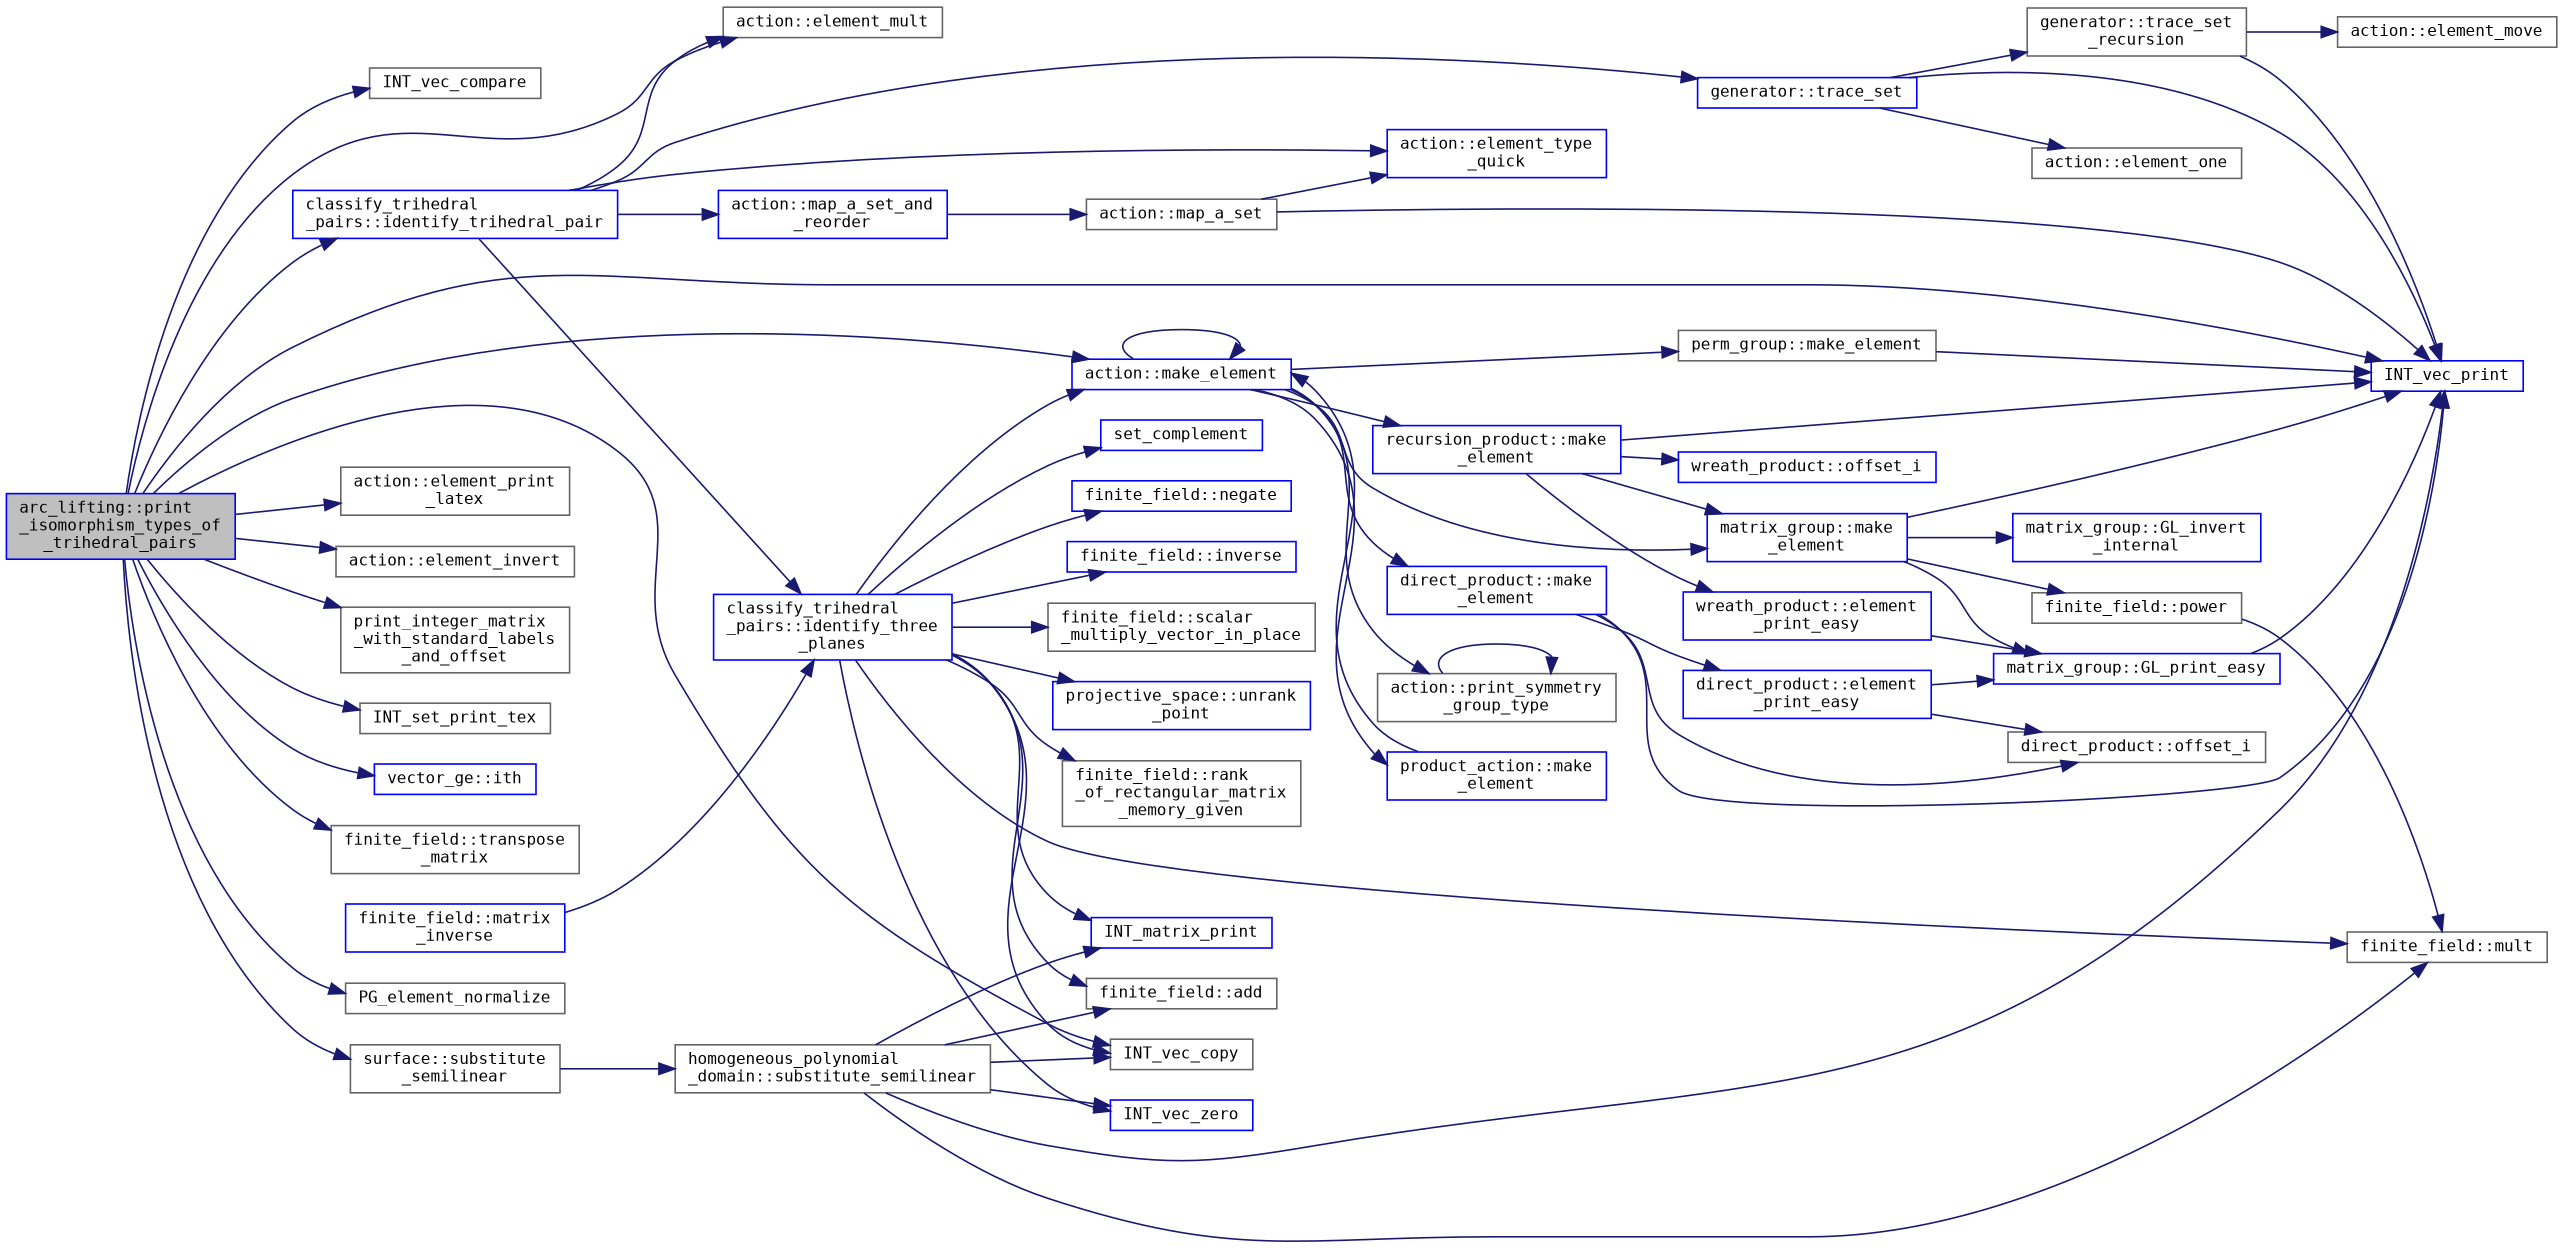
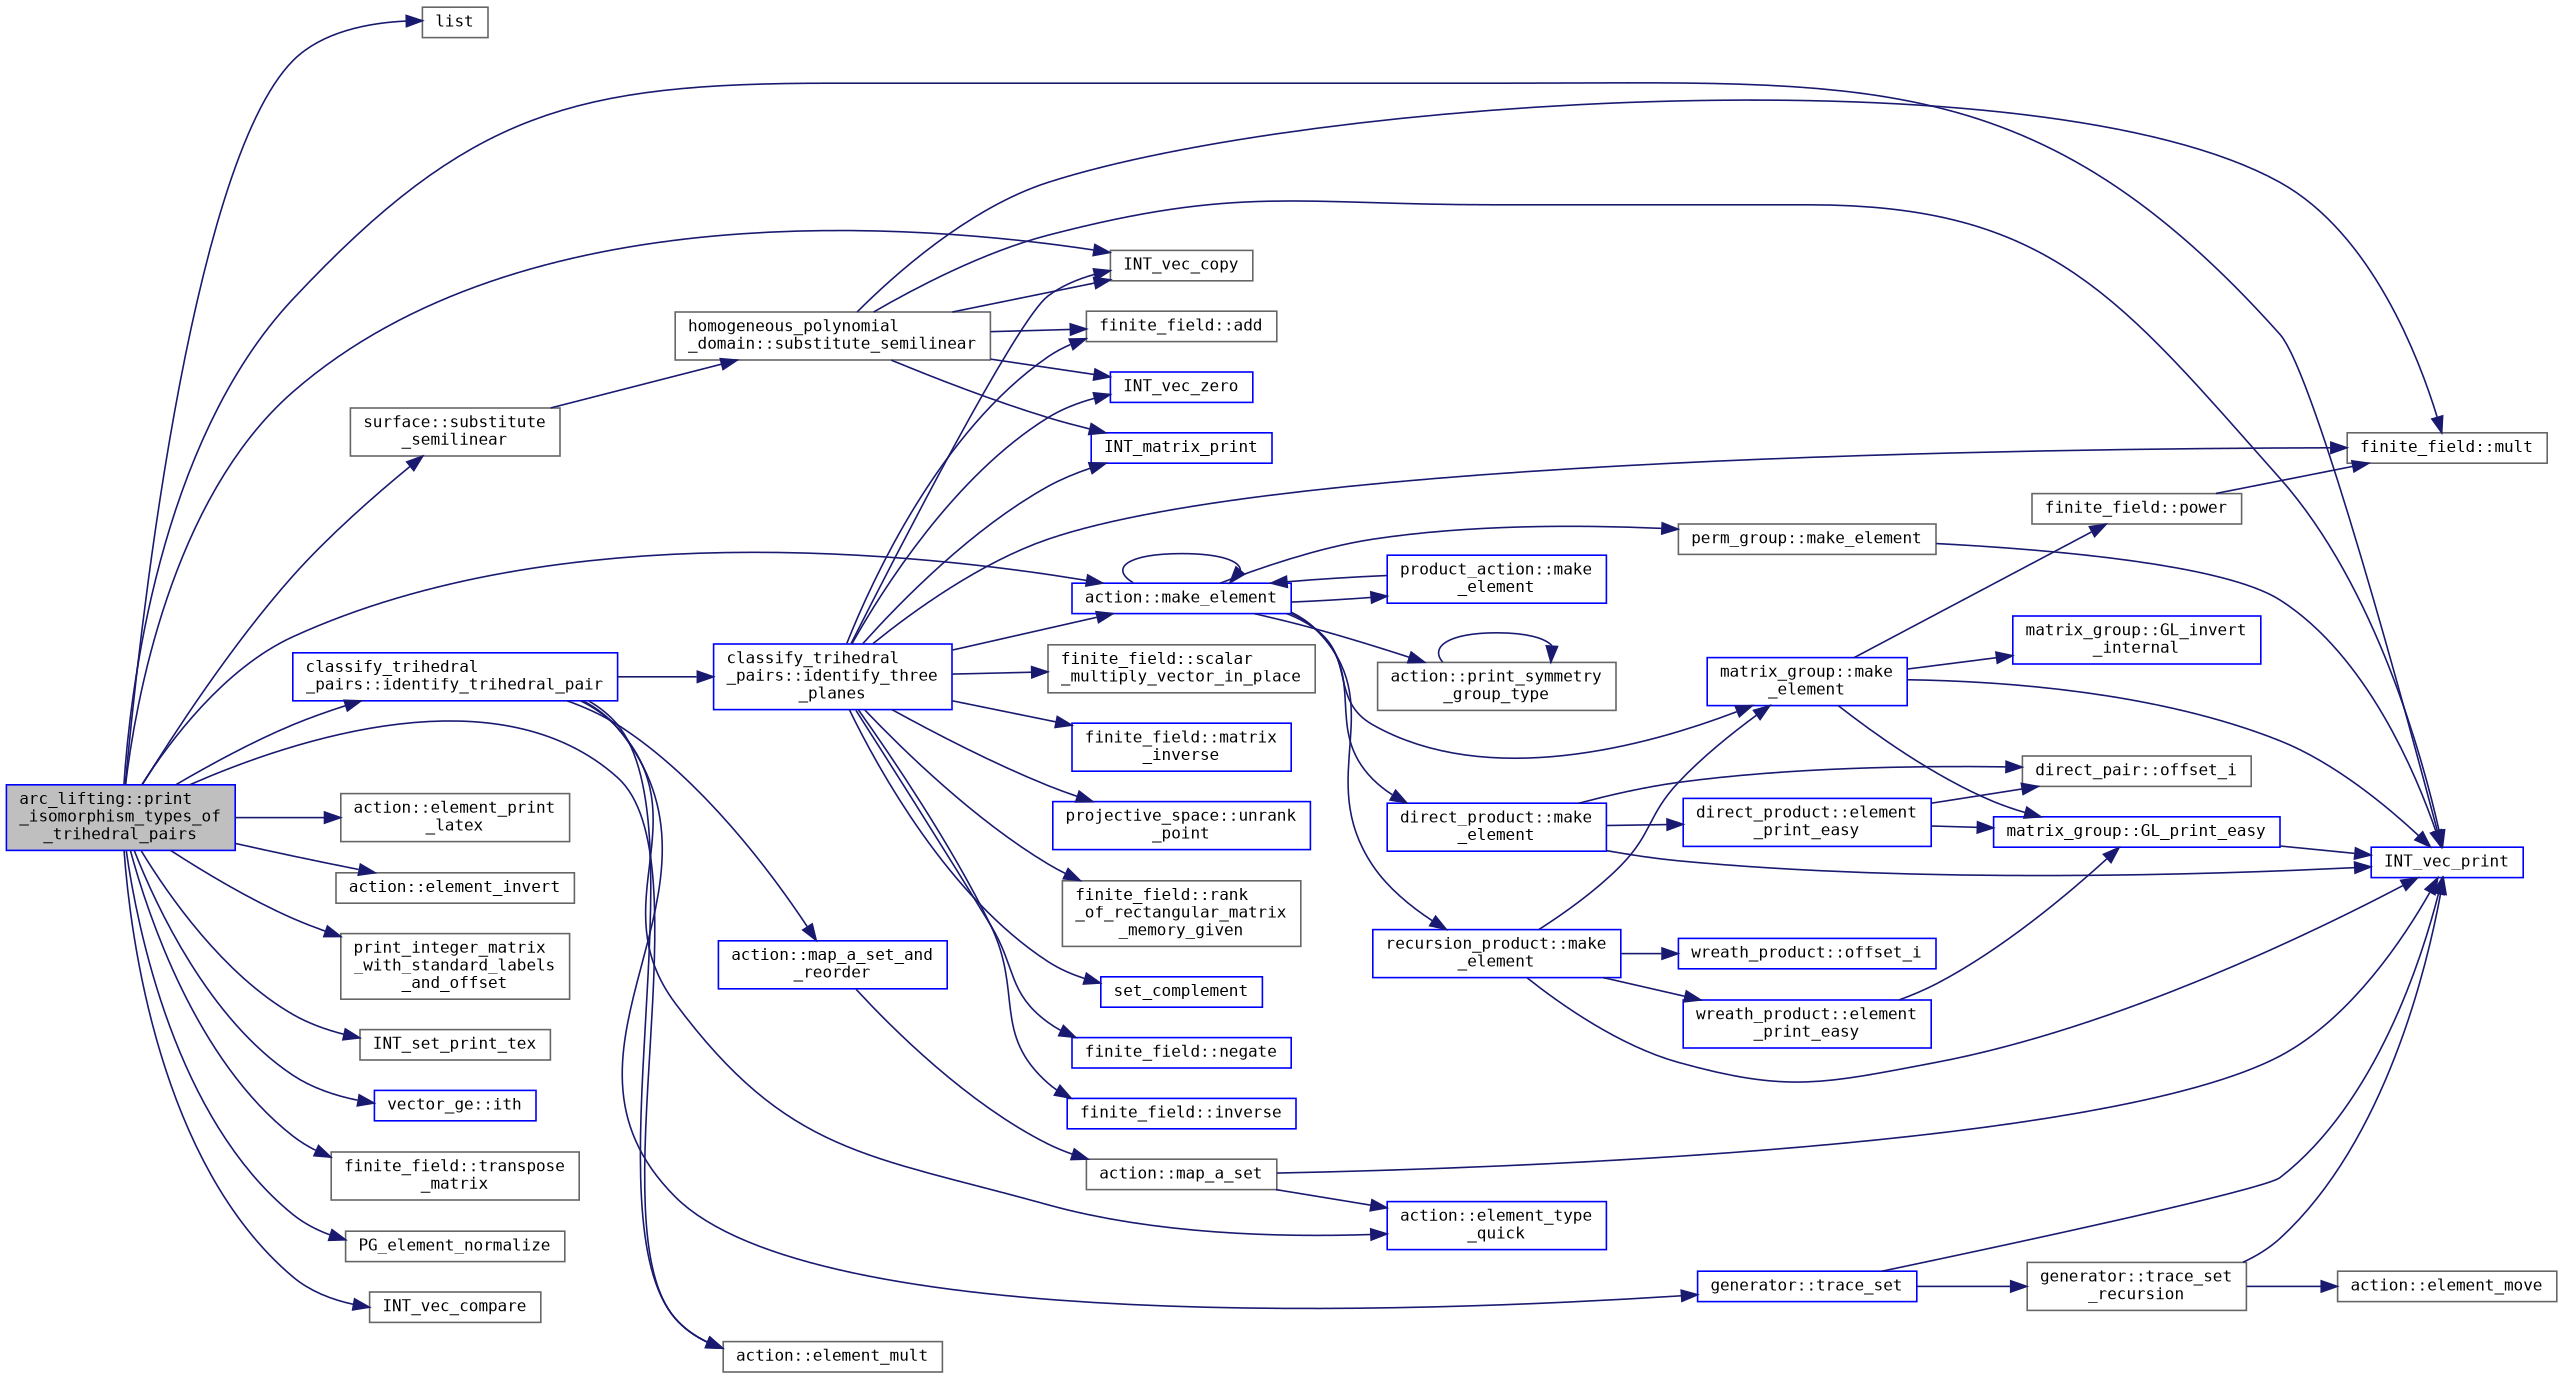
none -> (455, 22)
(2137, 163) -> none
(2137, 747) -> (2137, 771)
(705, 814) -> (1004, 711)
